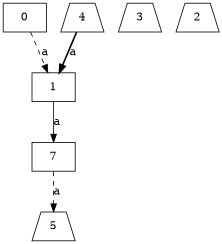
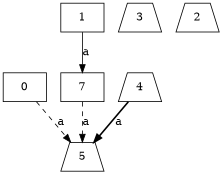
(38, 49) -> (51, 119)
(70, 49) -> (114, 119)
